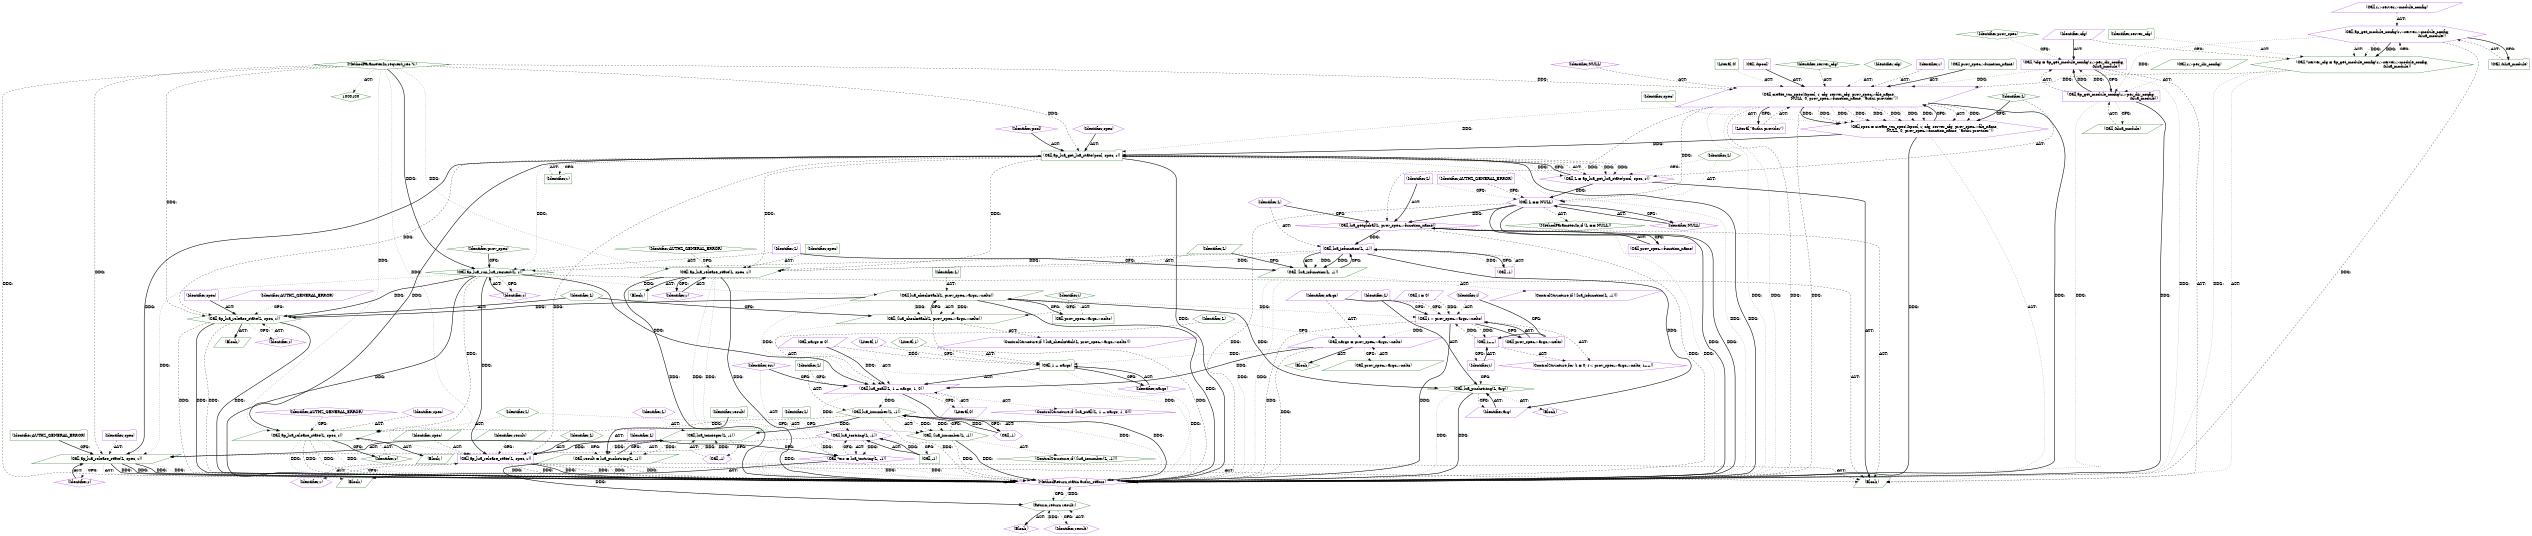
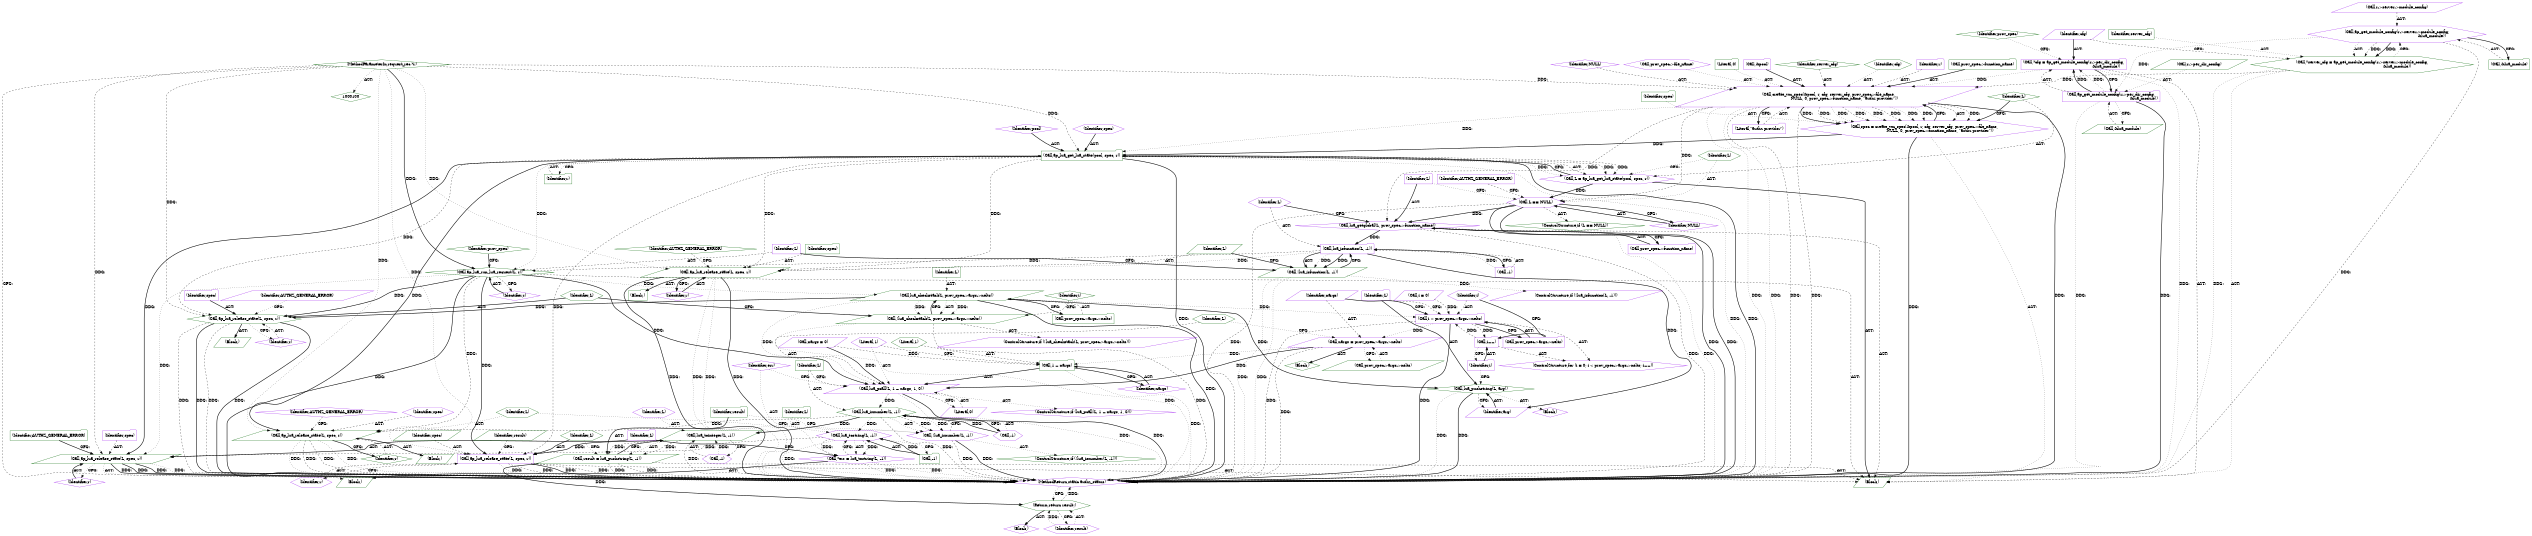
none -> (1667, 65)
(1575, 226) -> (1575, 226)
(8, 284) -> (8, 284)
(1465, 284) -> (1465, 284)
(806, 380) -> (806, 380)
(823, 407) -> (866, 423)
(948, 436) -> (948, 436)
none -> (835, 478)
